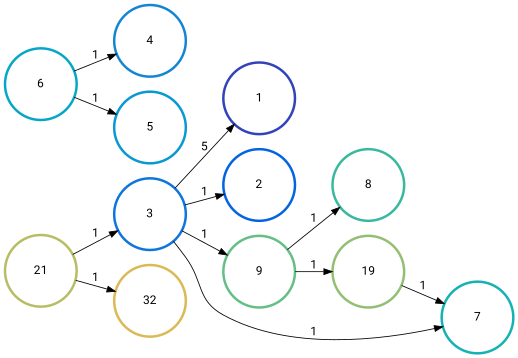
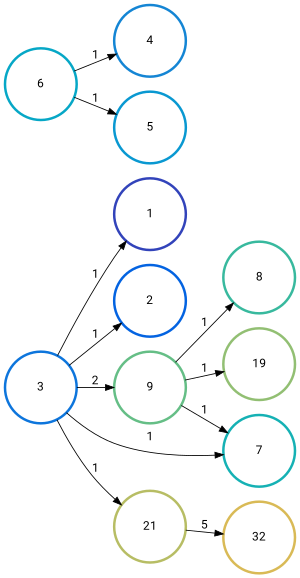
(205, 147) -> (95, 275)
(205, 235) -> (95, 381)
(92, 245) -> (82, 462)
(95, 278) -> (205, 525)
(419, 293) -> (201, 417)
